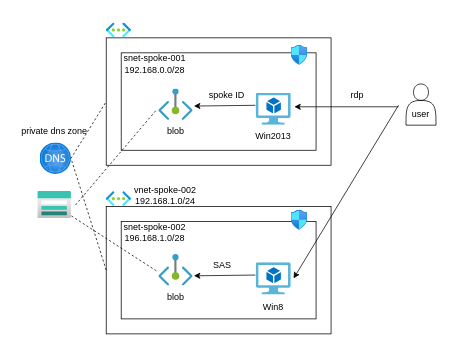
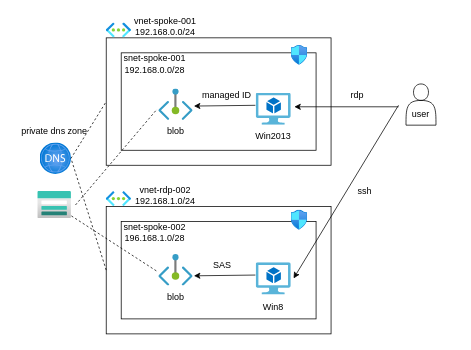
none -> (165, 27)
(227, 96) -> (227, 96)
none -> (365, 192)
(165, 195) -> (165, 195)
